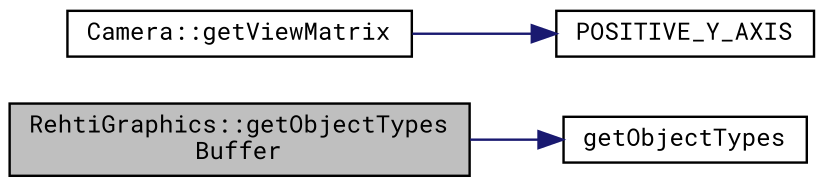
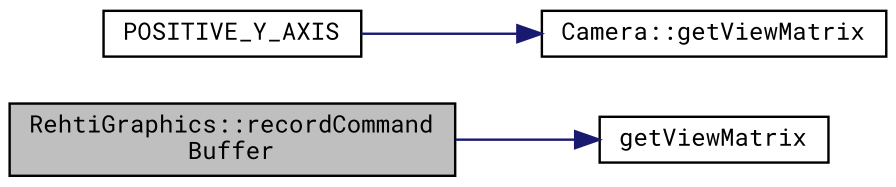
(472, 34) -> (439, 34)
(240, 140) -> (232, 140)
(685, 140) -> (714, 140)
